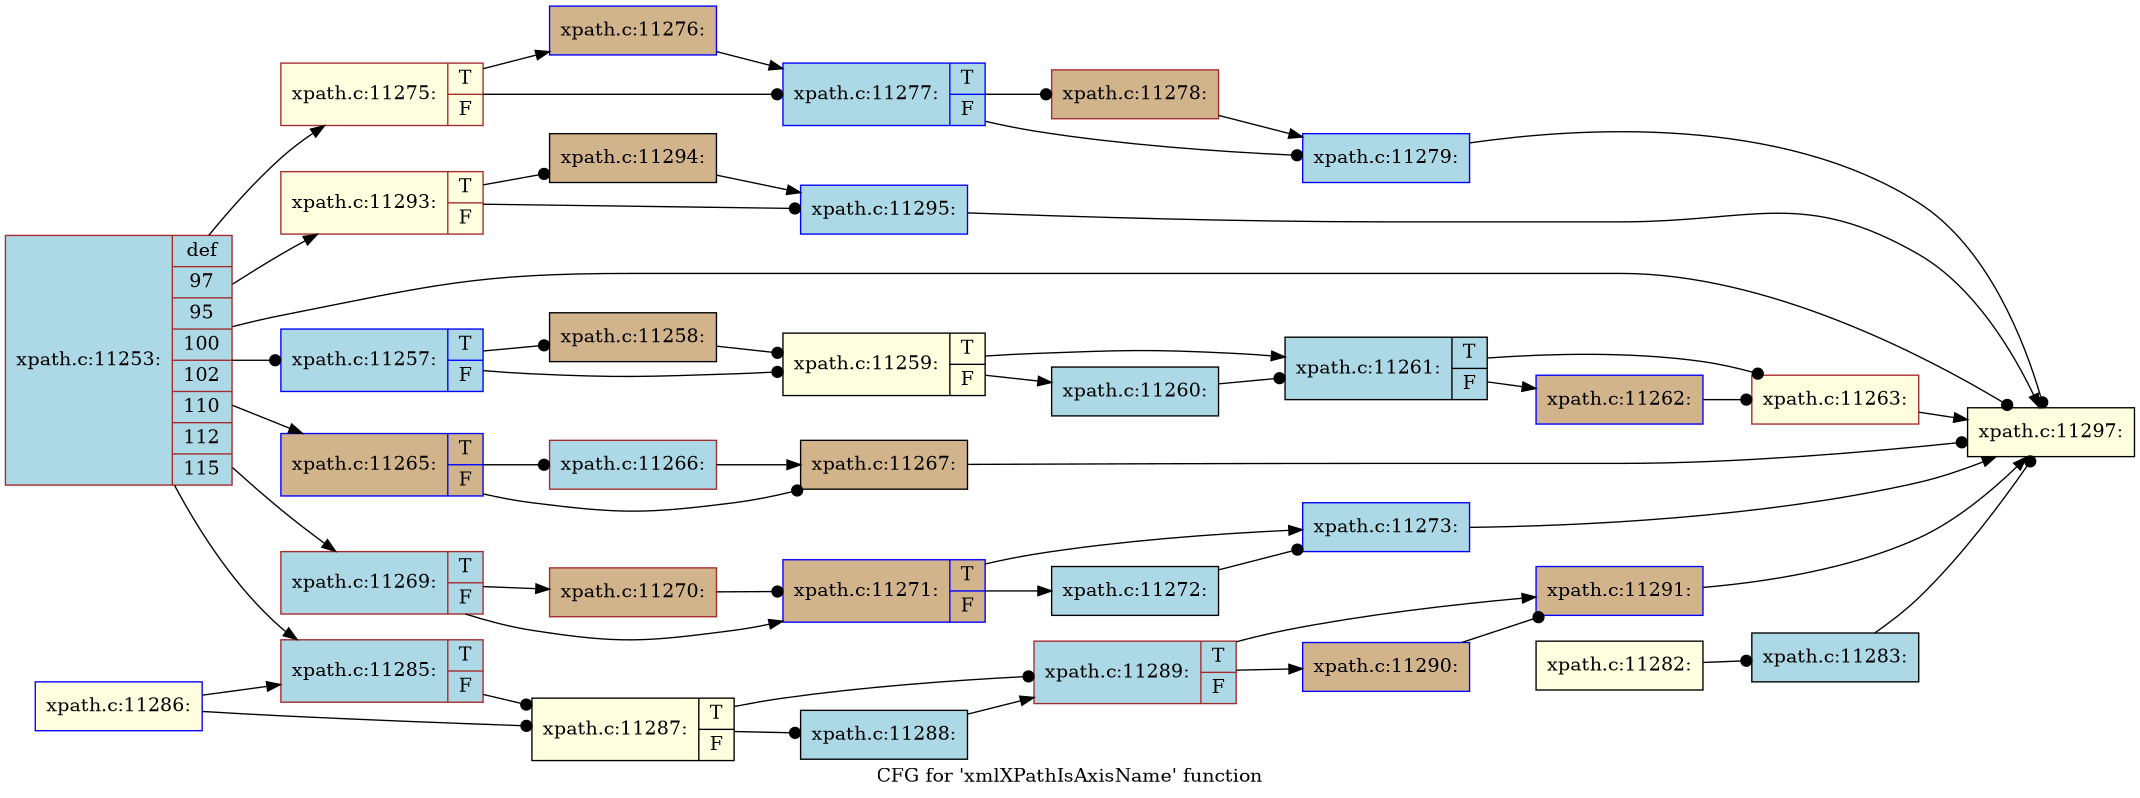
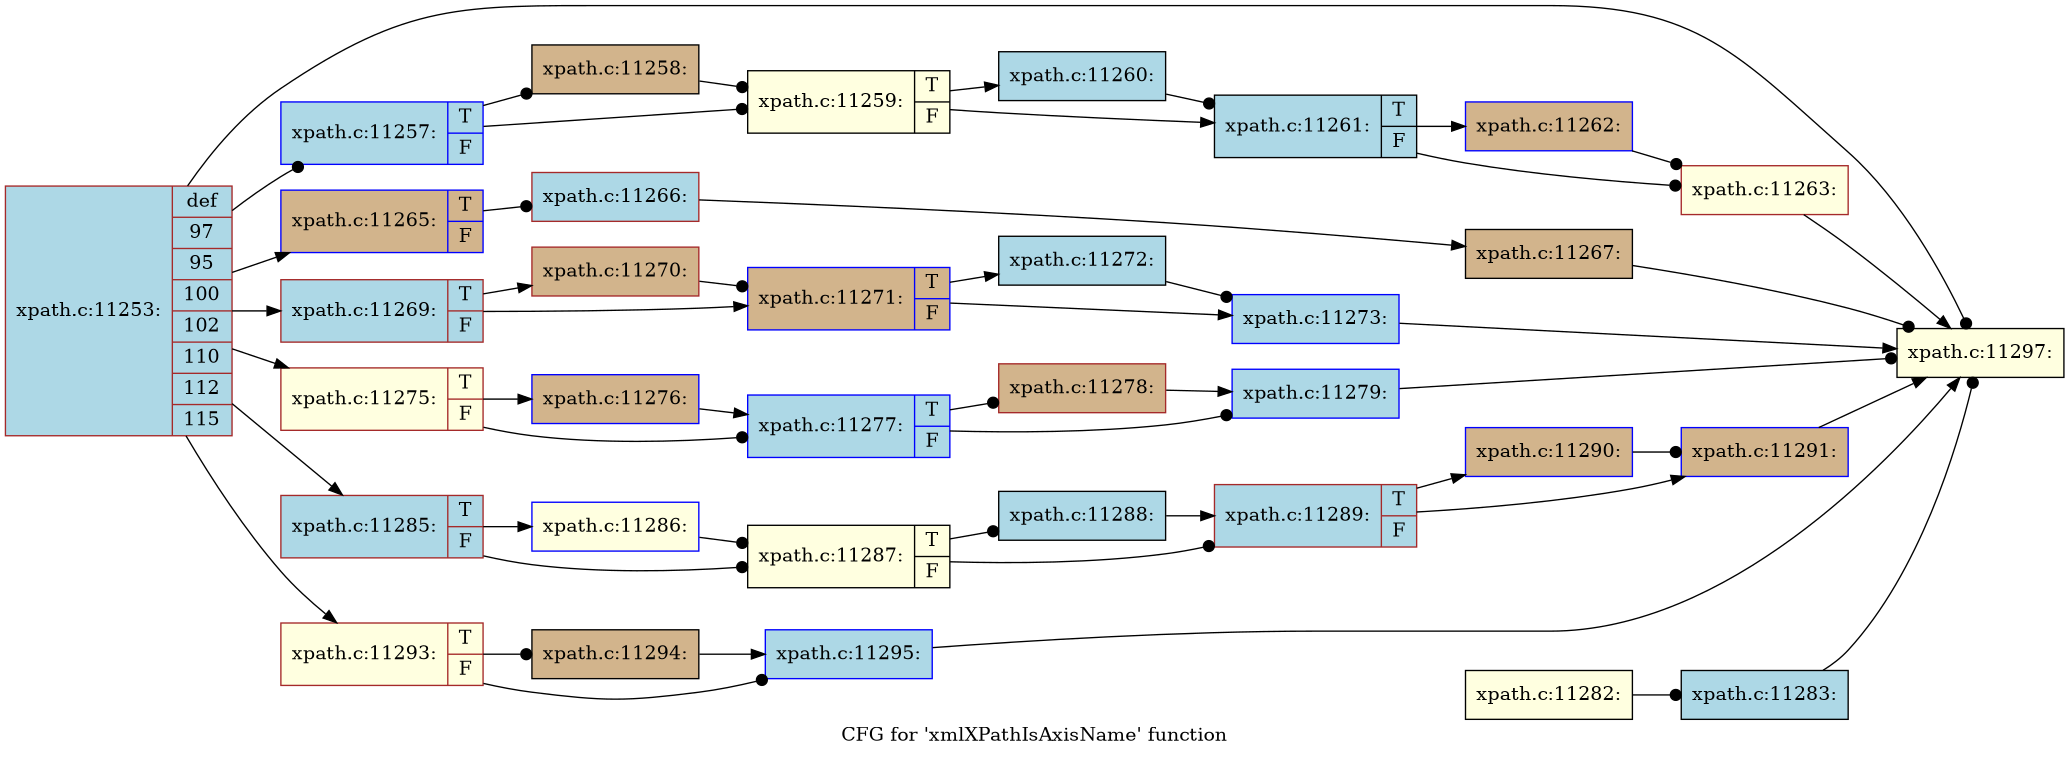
(638, 511) -> none
(234, 691) -> (501, 527)
